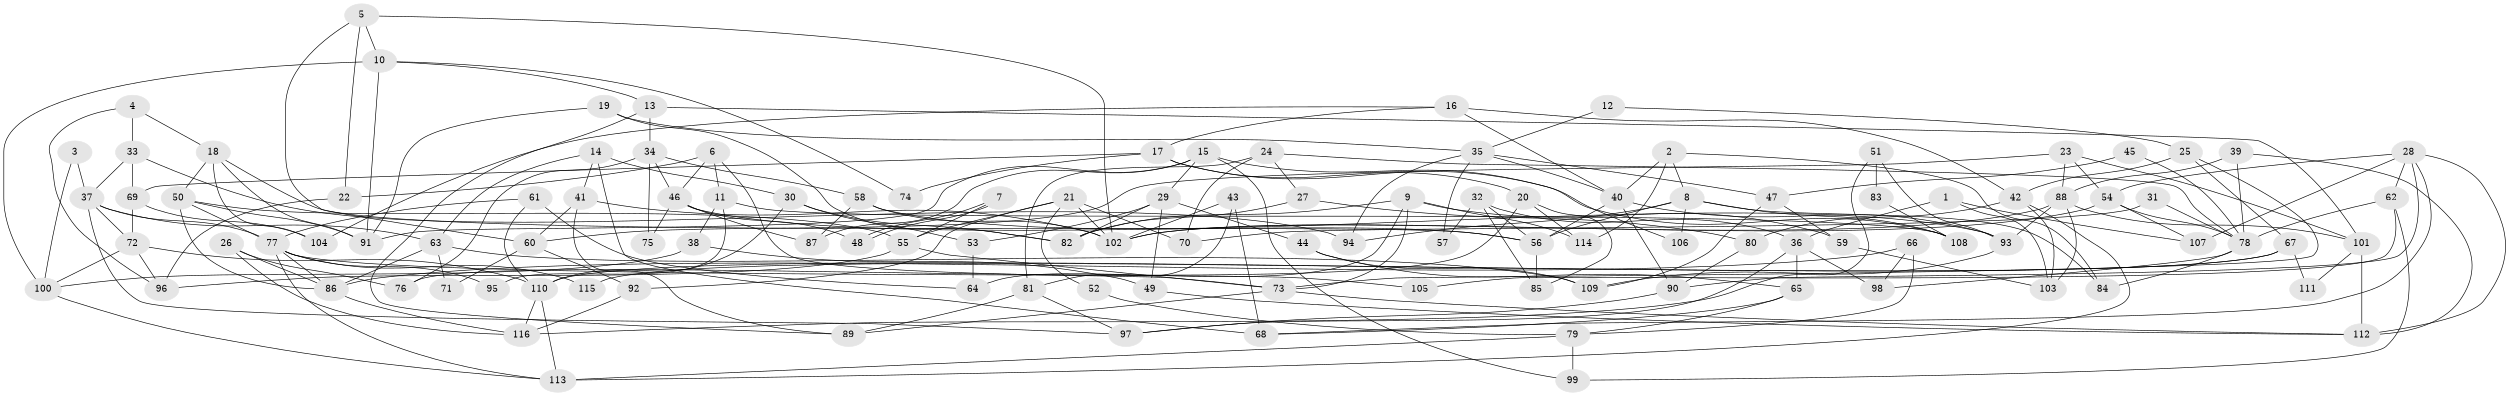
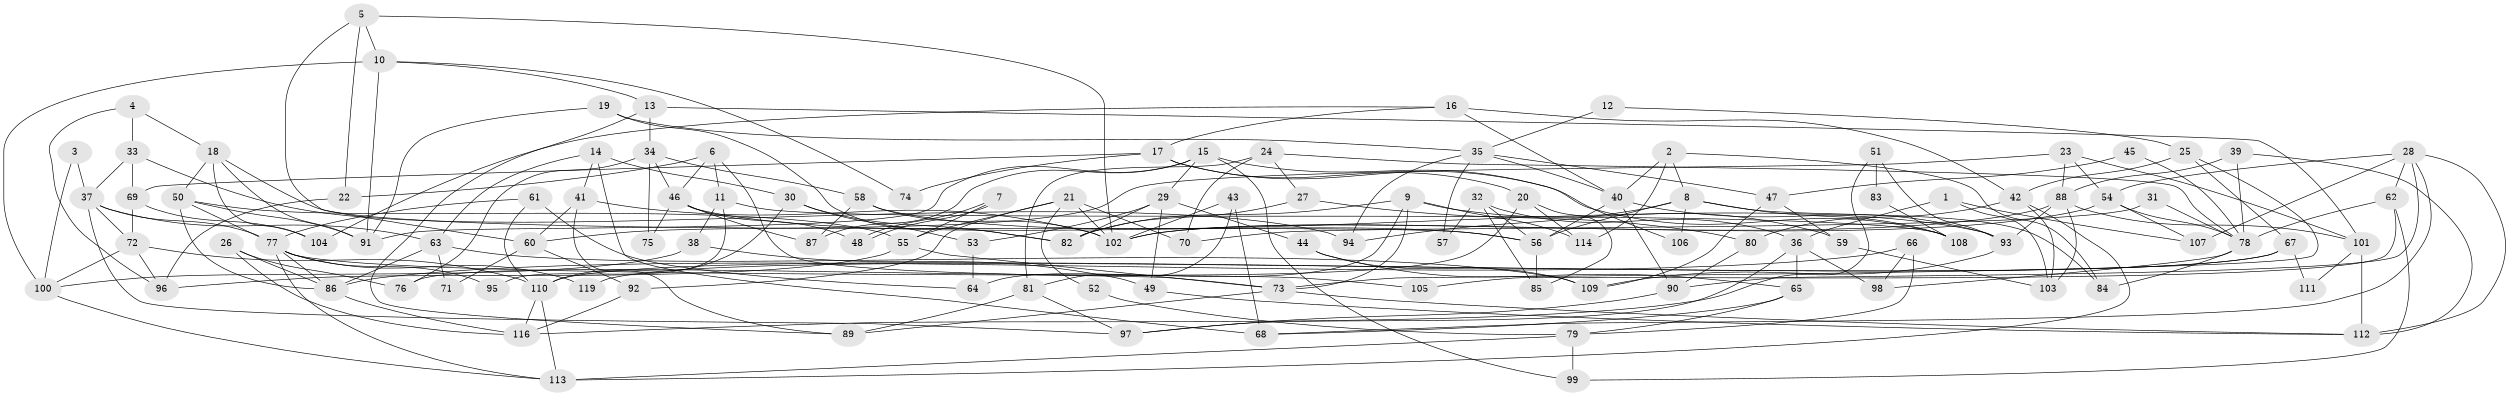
(587, 289) -> (587, 289)
